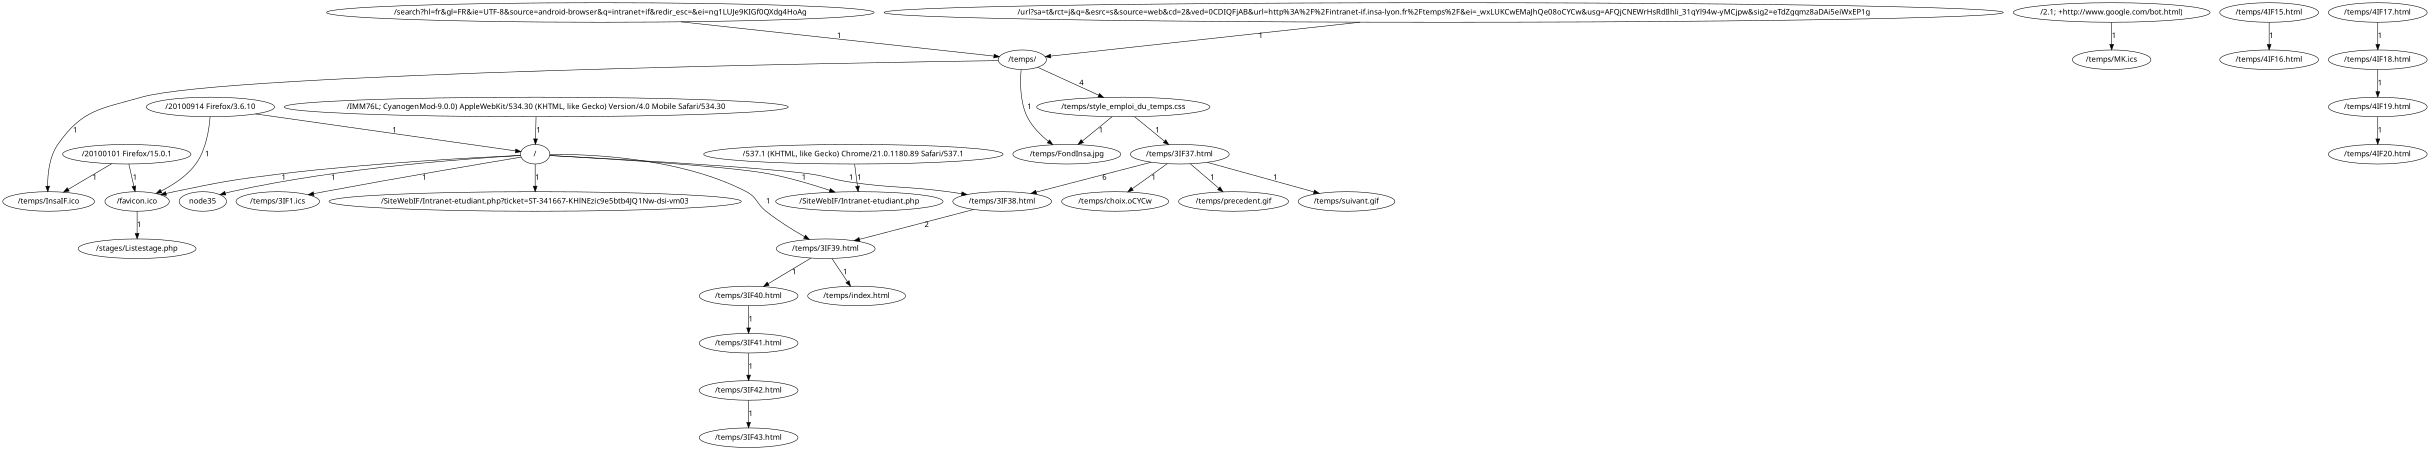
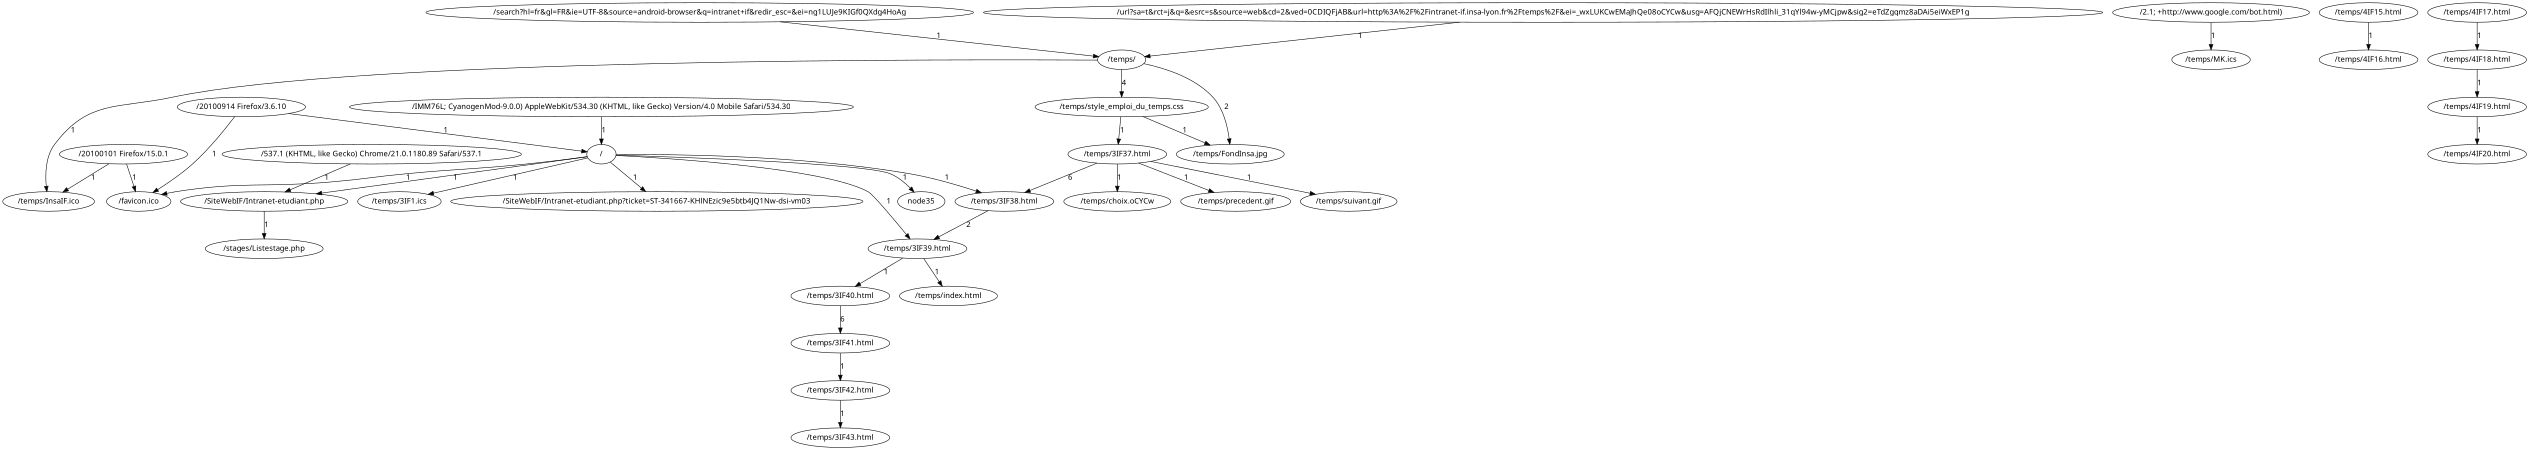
(1030, 107) -> (1227, 107)
(137, 222) -> (264, 222)
(751, 320) -> (843, 320)
